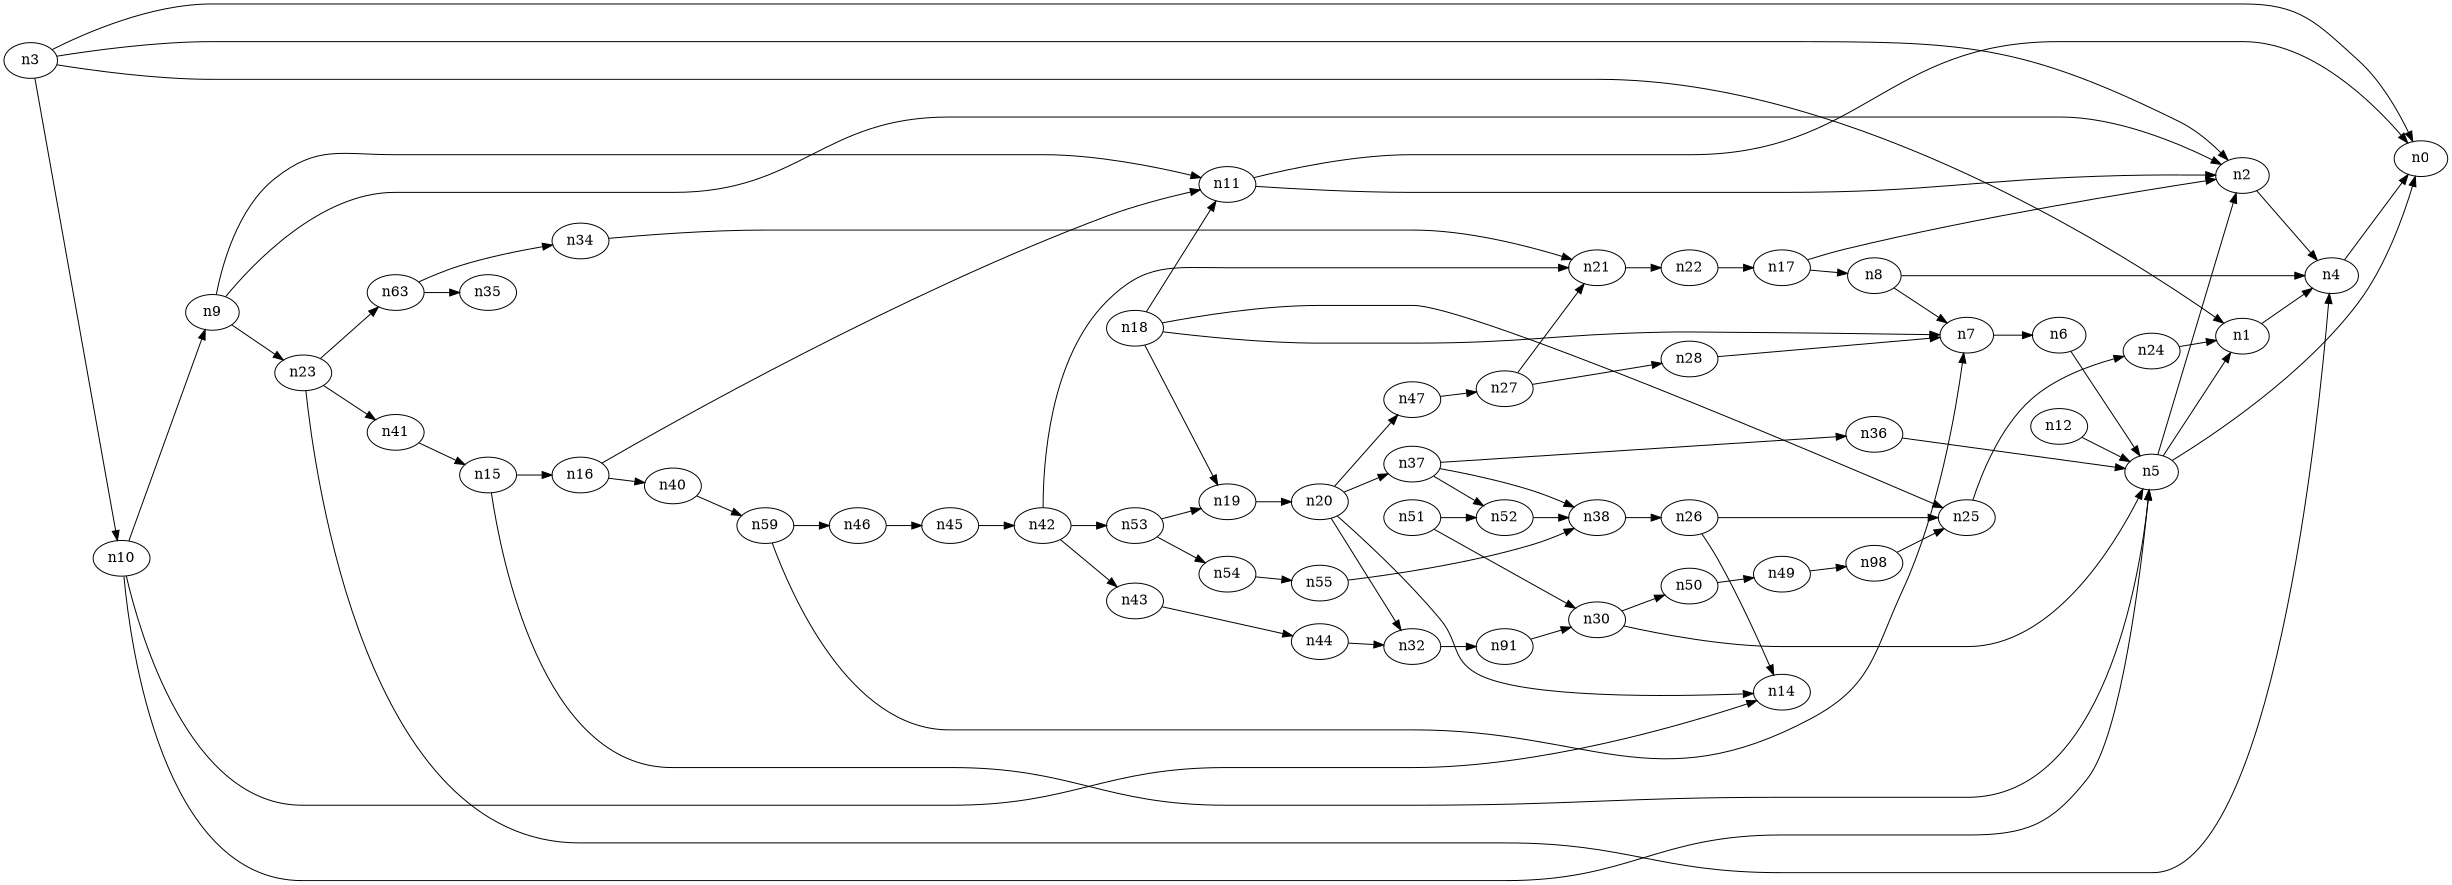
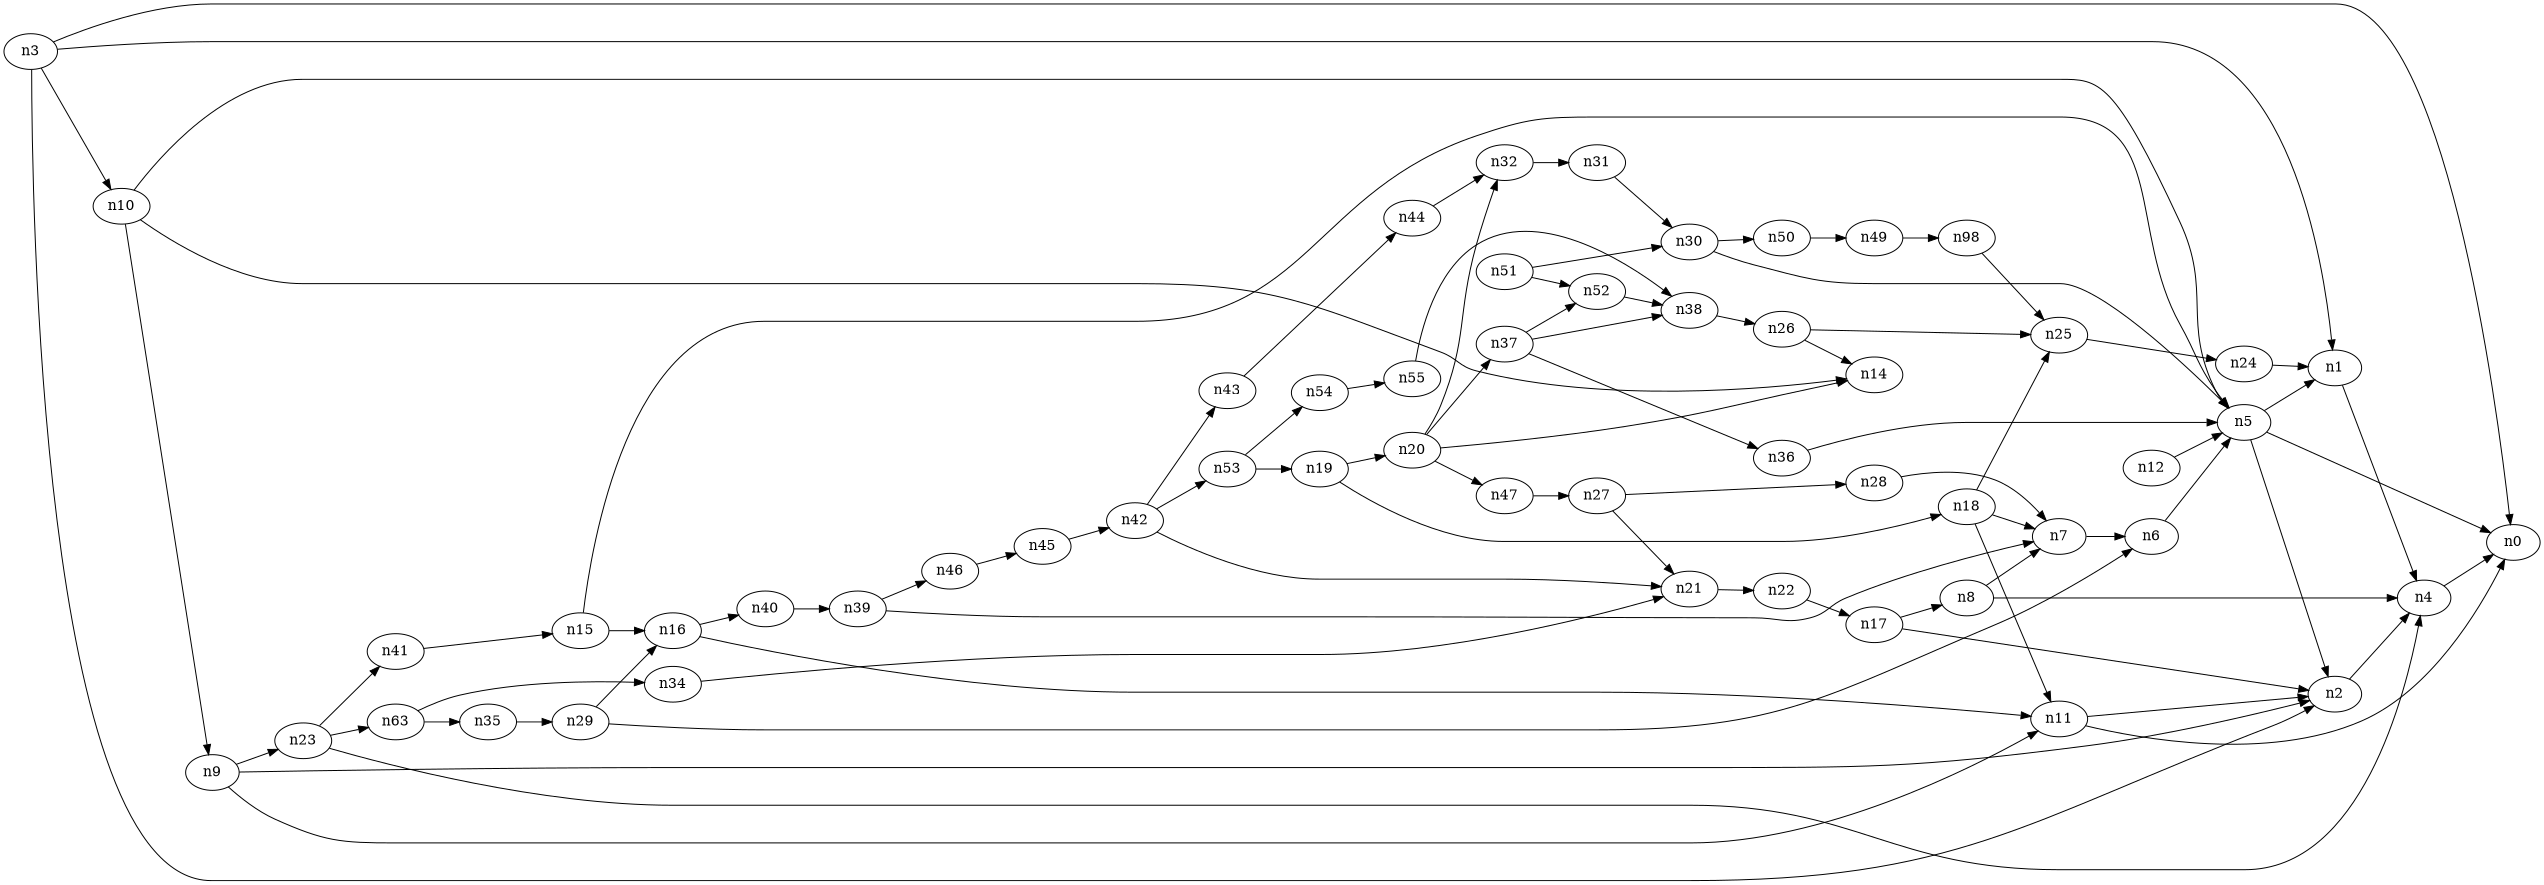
(1179, 411) -> (1630, 541)
(765, 526) -> (858, 609)
(1505, 647) -> (1597, 163)
none -> (581, 722)
